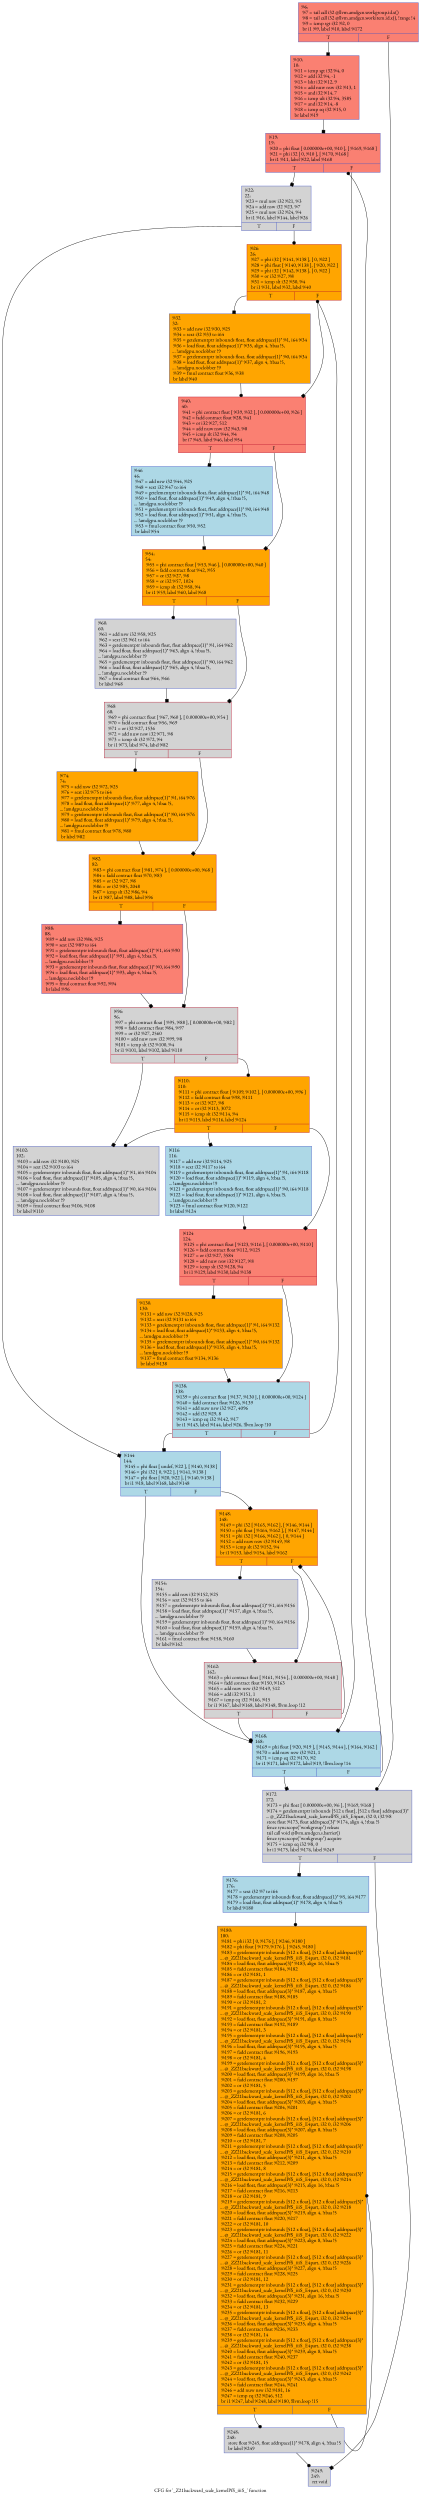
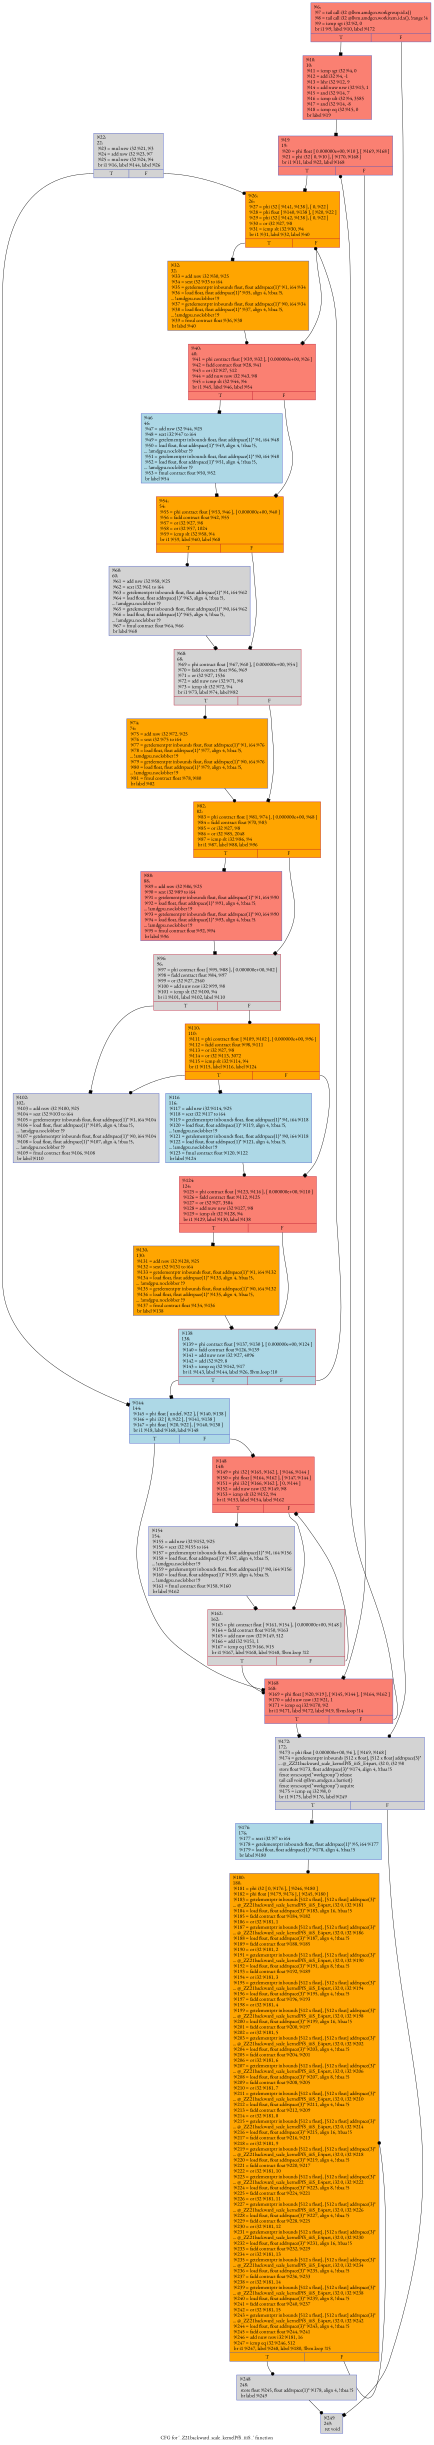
(294, 178) -> (307, 182)
(212, 440) -> (222, 387)
(267, 1538) -> (263, 1485)
(316, 1754) -> (329, 1701)
